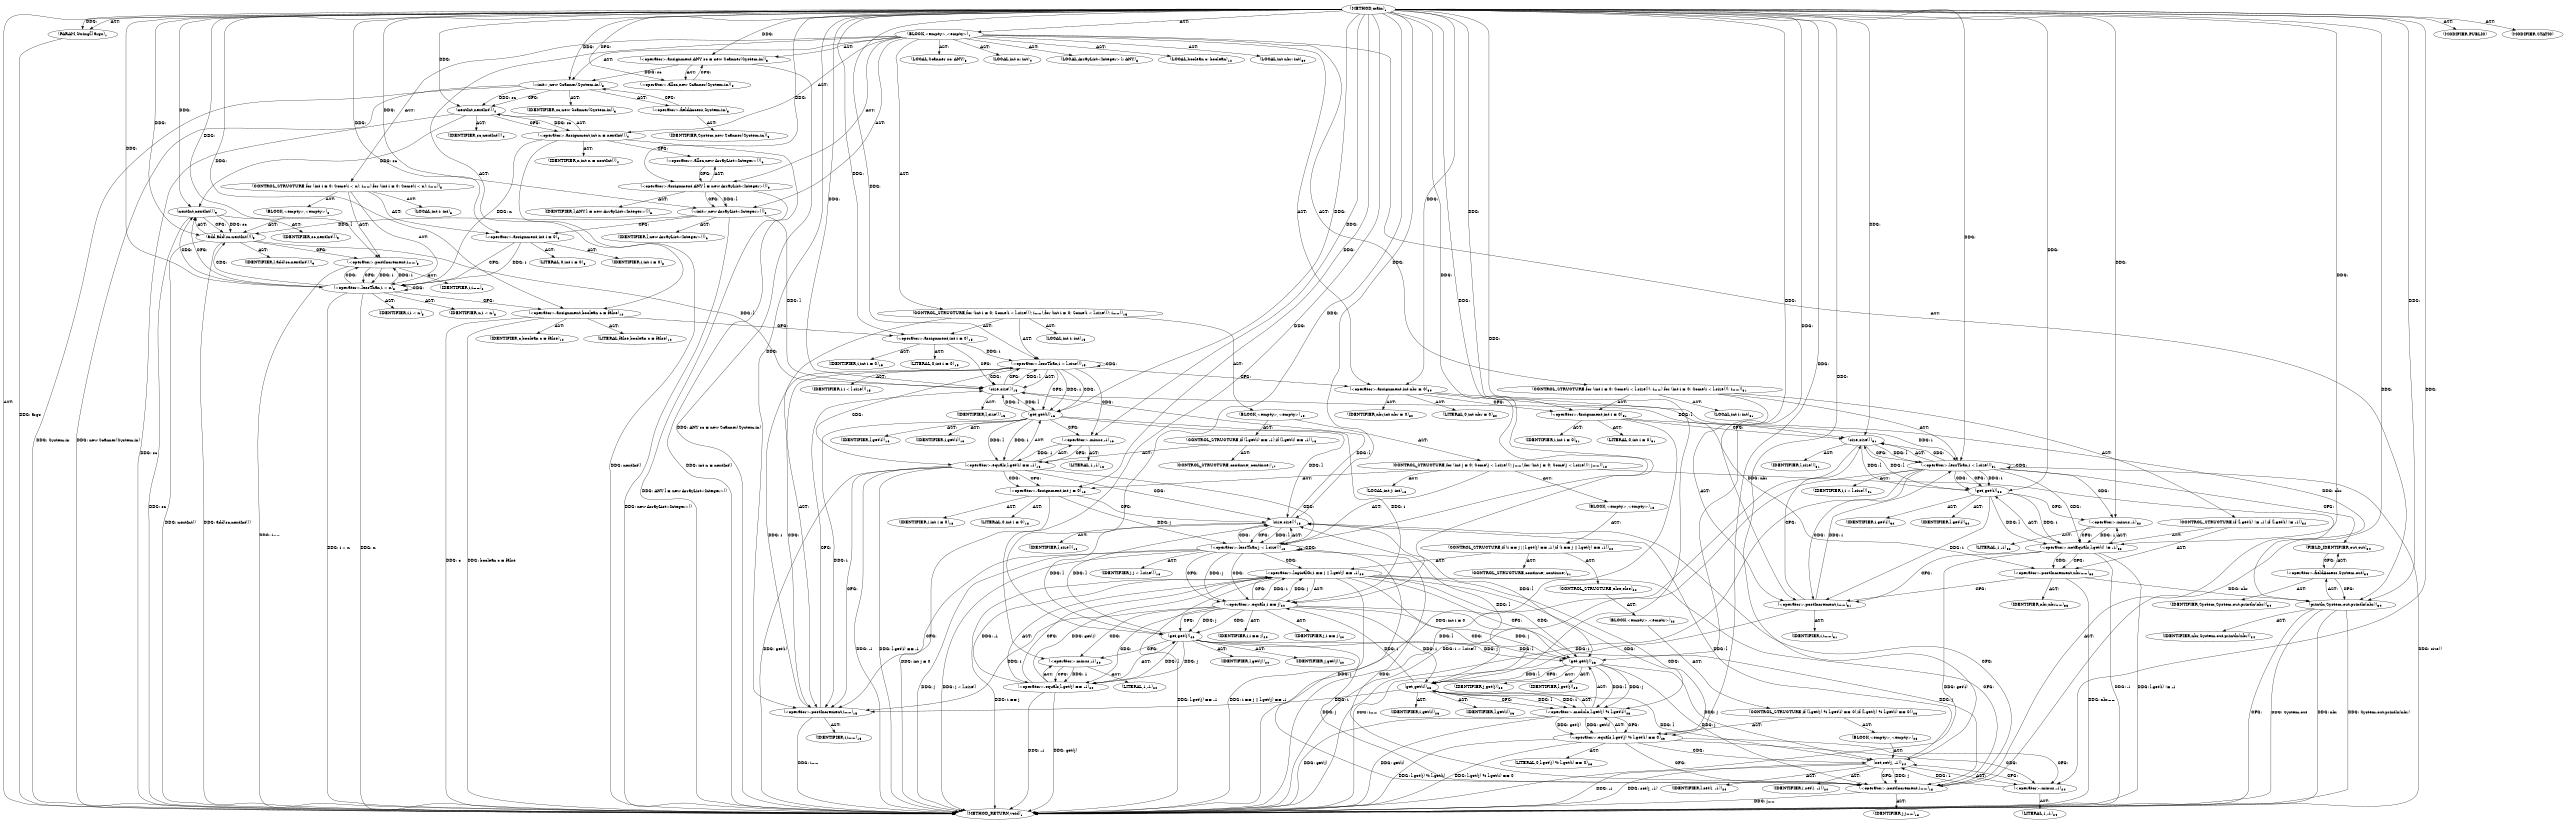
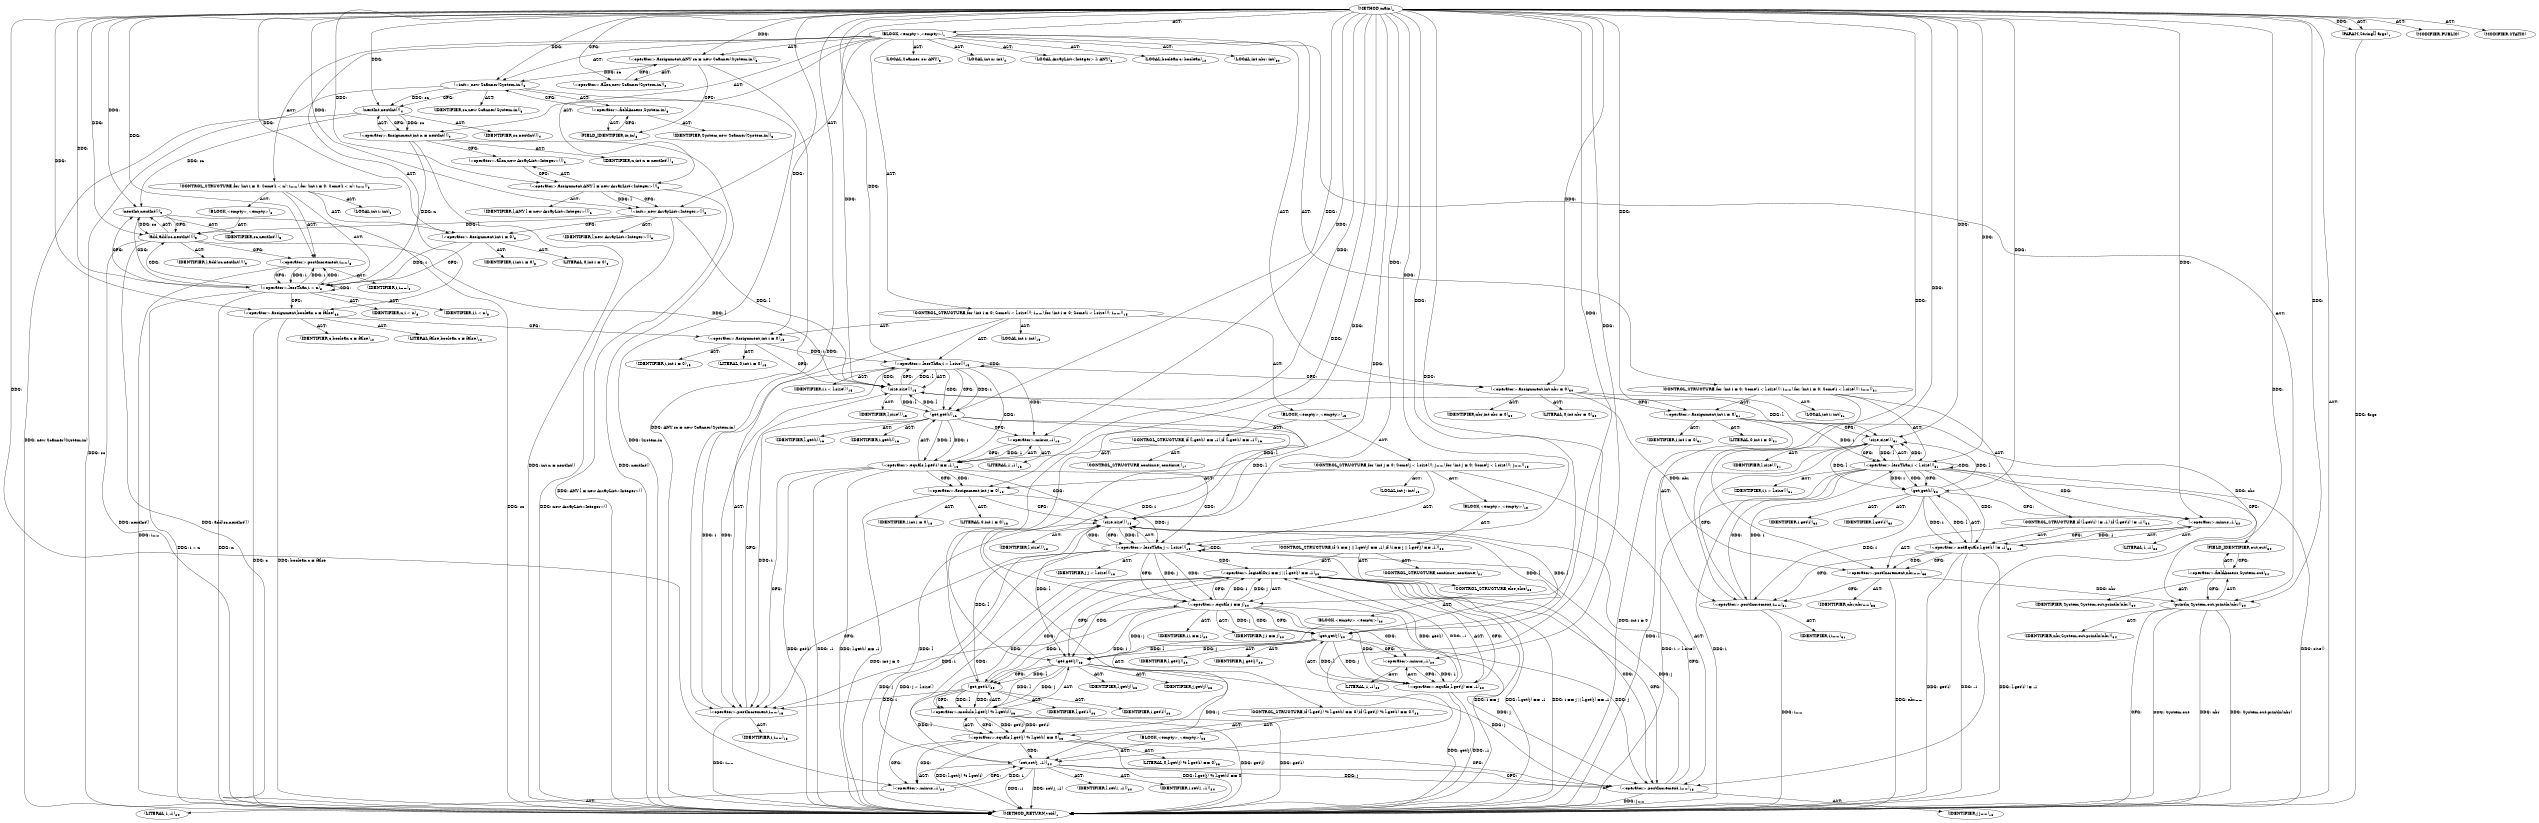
(2219, 20) -> (1932, 165)
none -> (609, 136)
(622, 313) -> (337, 313)
